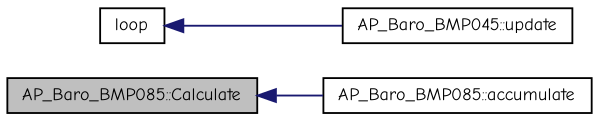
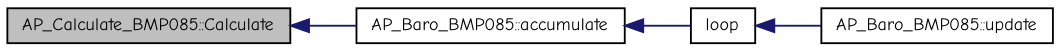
(458, 26) -> (937, 26)
none -> (667, 26)
(132, 96) -> (149, 26)
